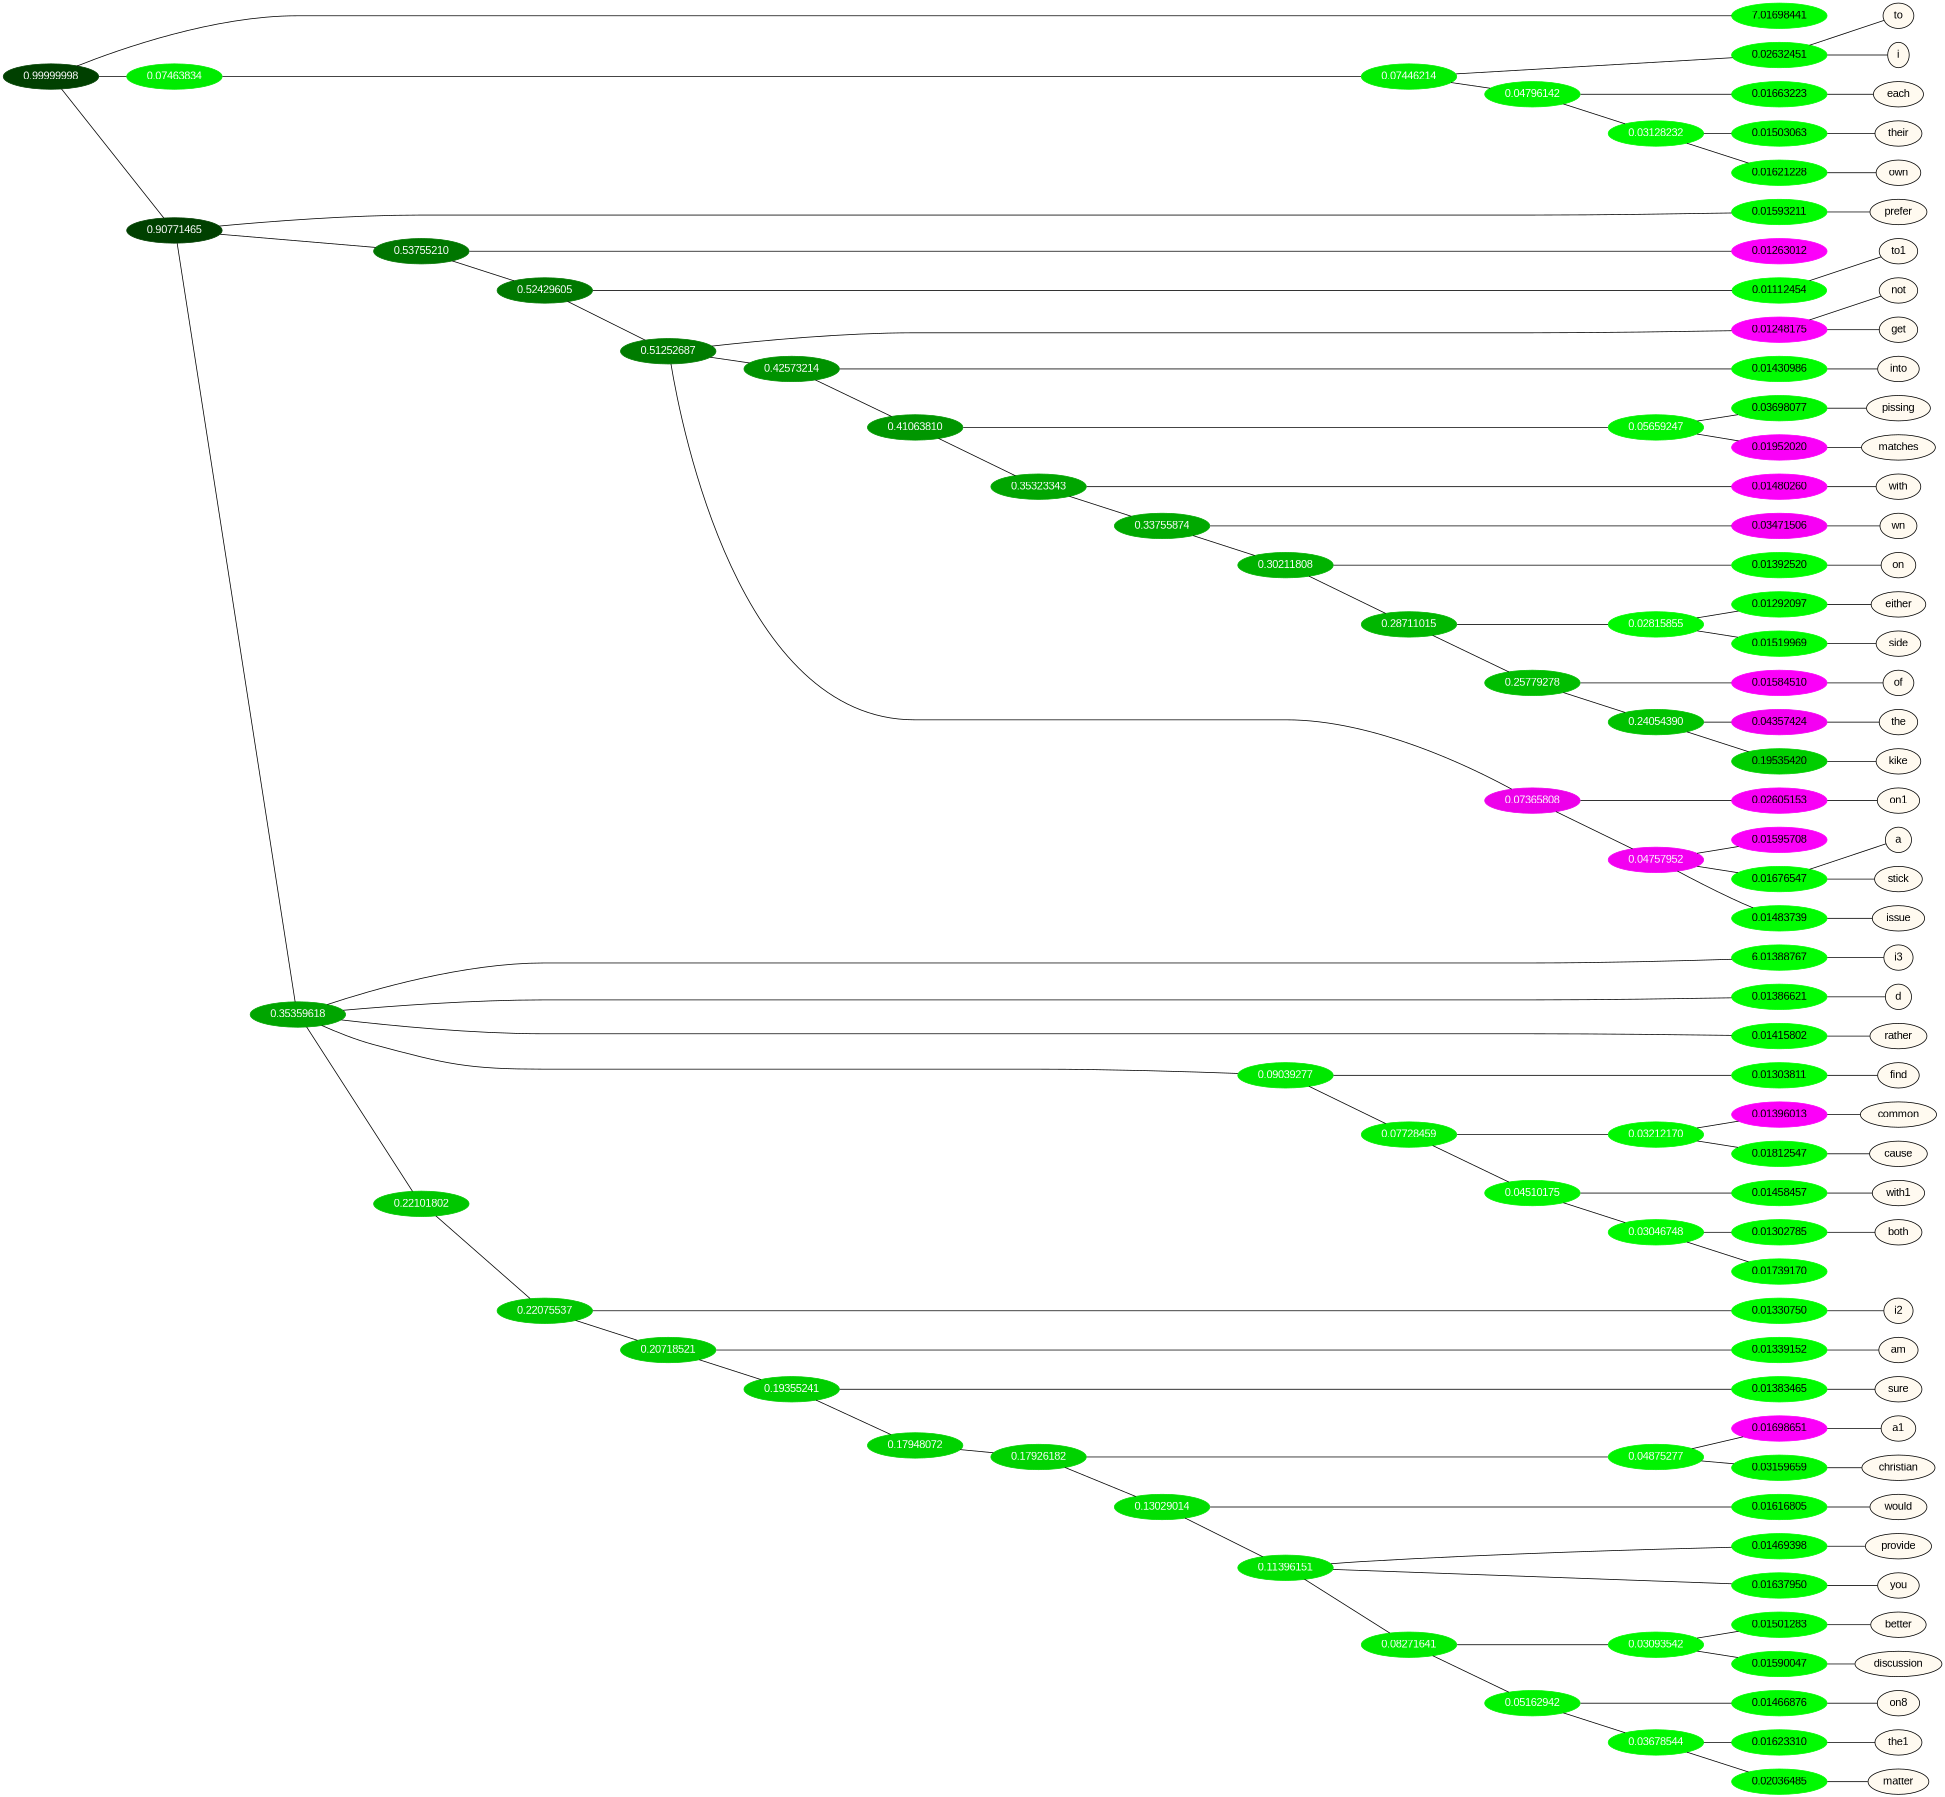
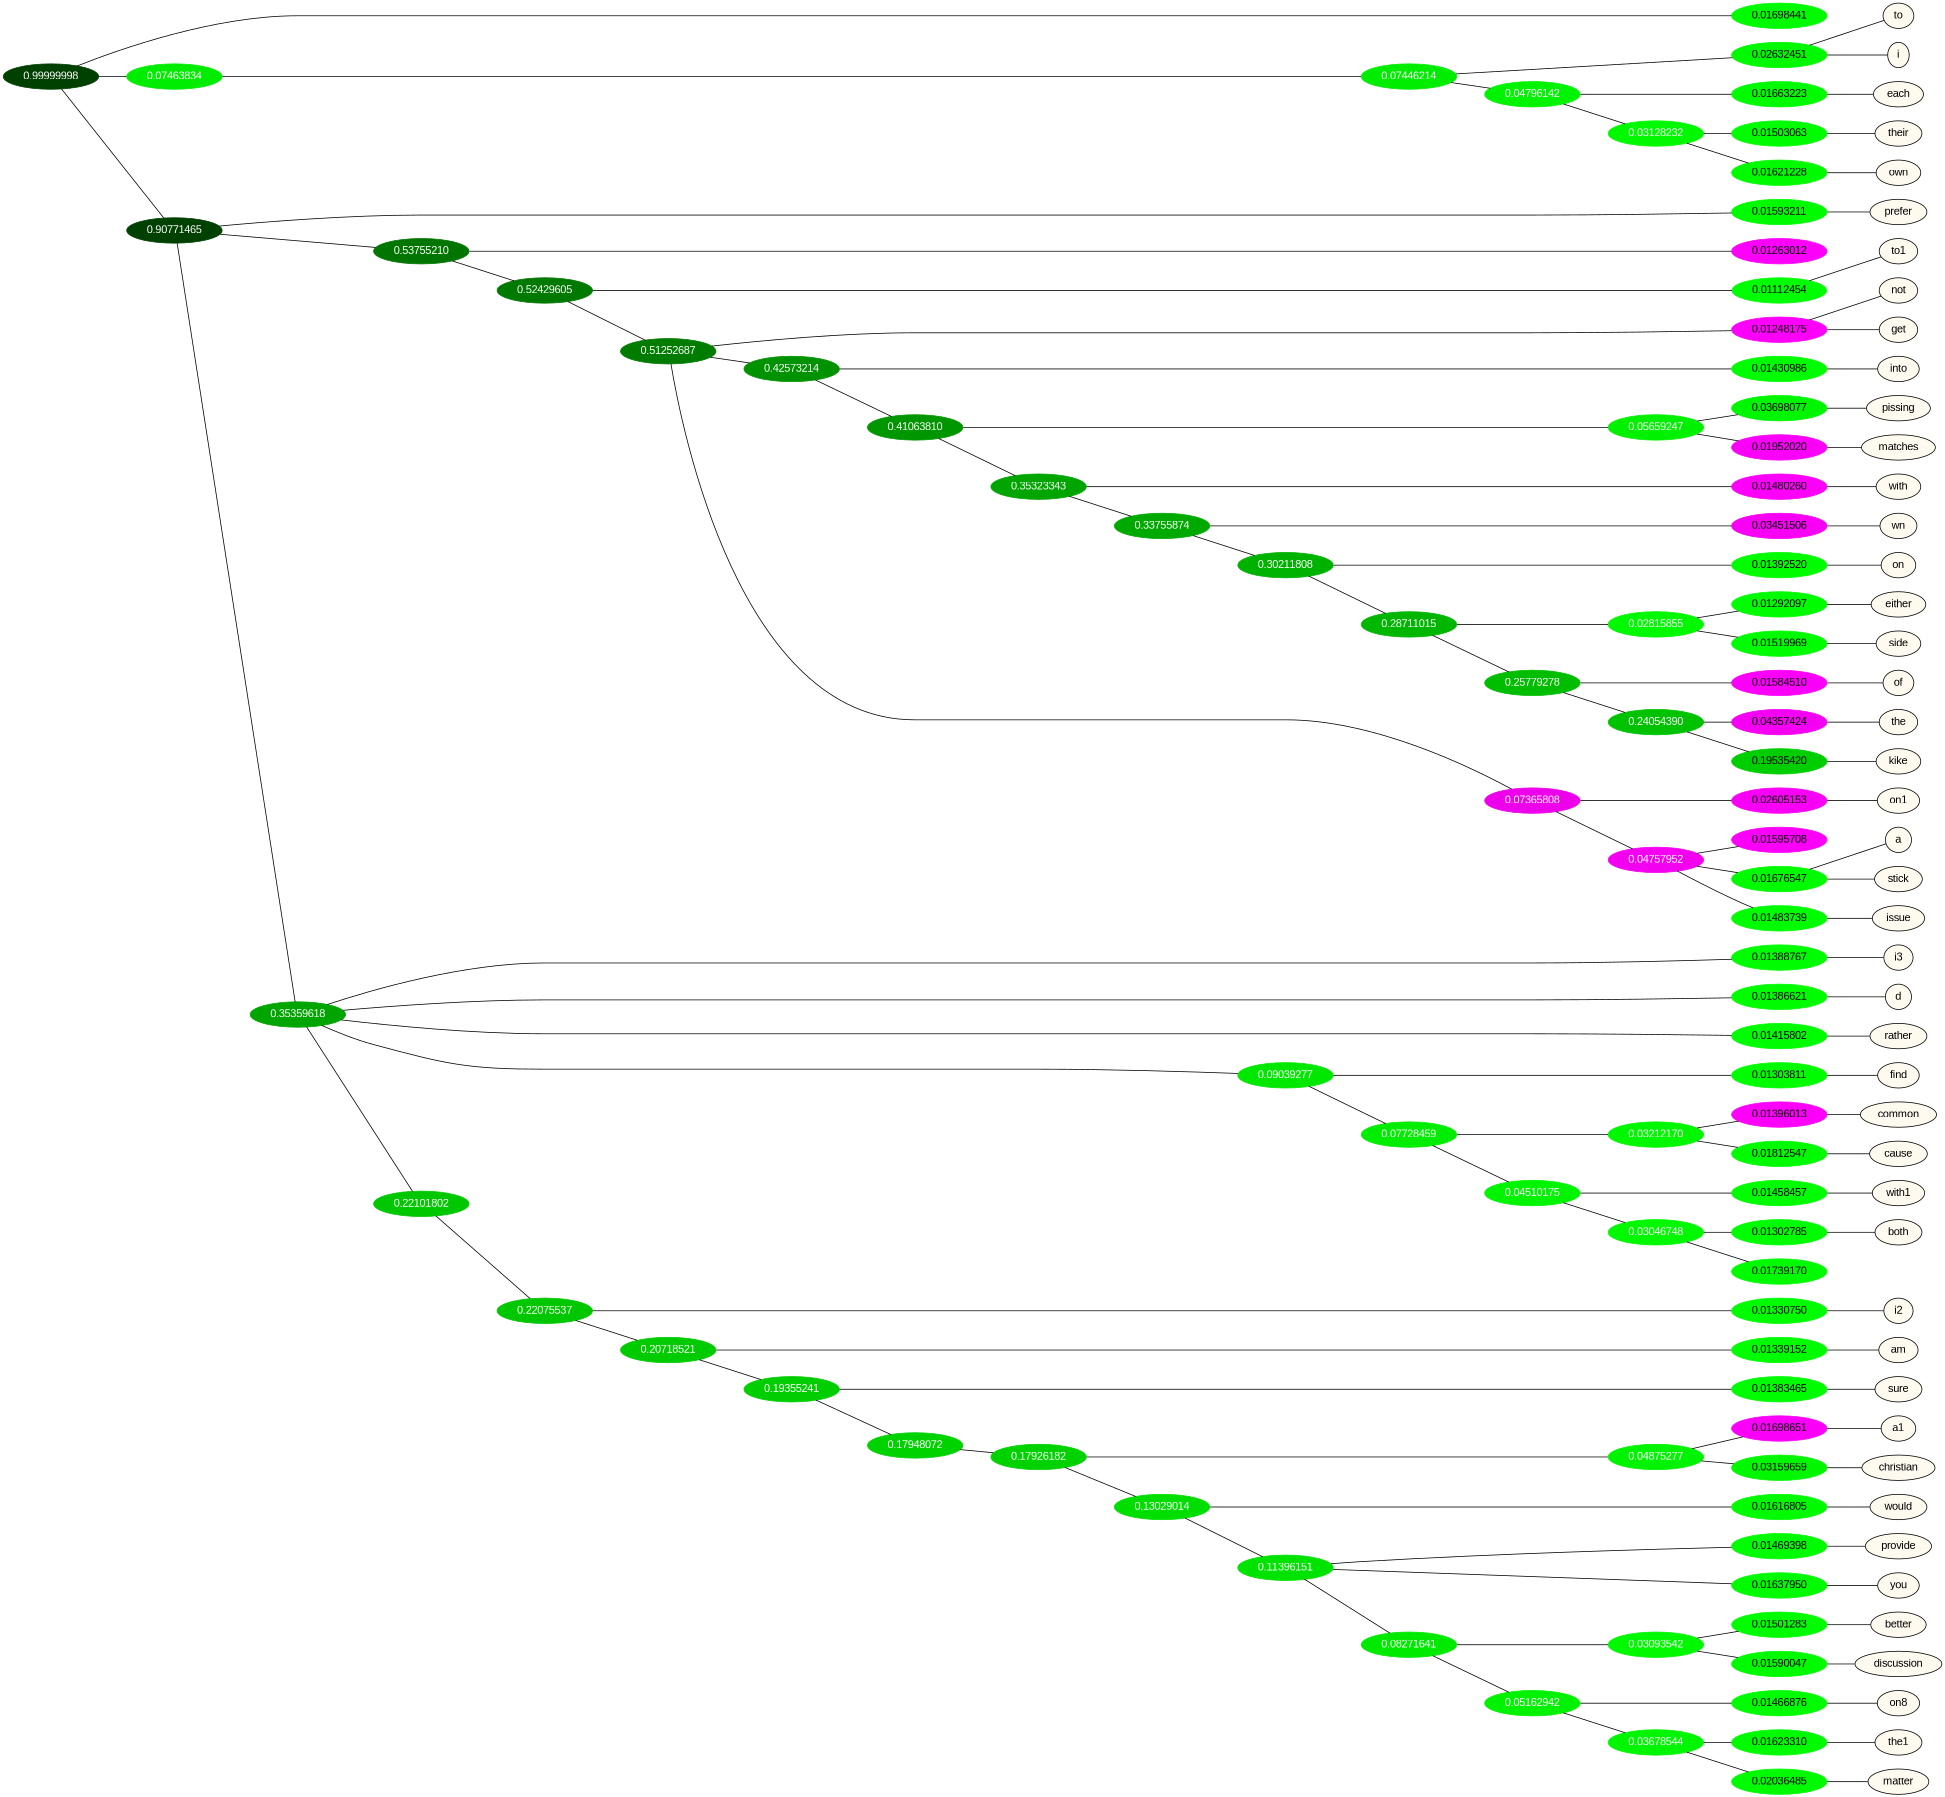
(1779, 16) -> (1779, 16)
(1779, 526) -> (1779, 526)
(1779, 958) -> (1779, 958)
